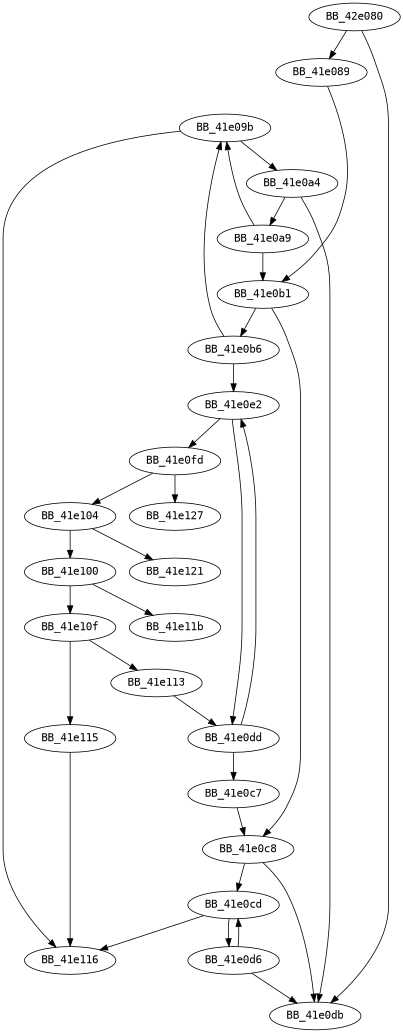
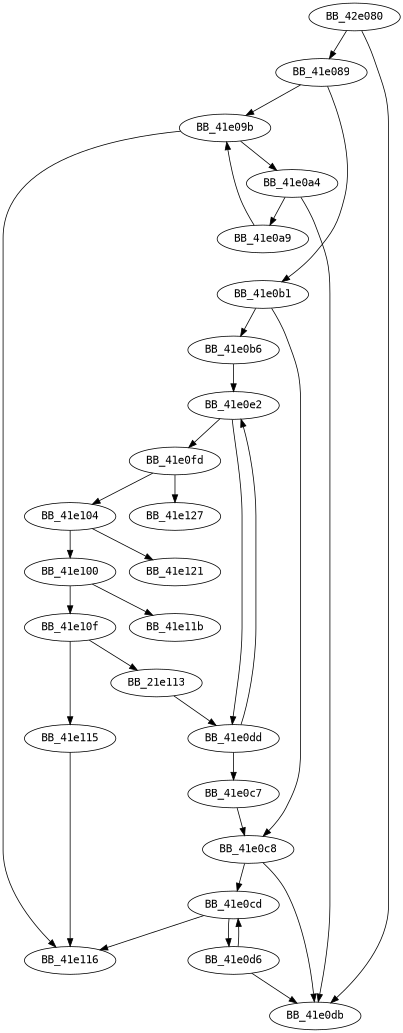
(204, 244) -> (277, 98)
(263, 263) -> none
(156, 683) -> (156, 683)
